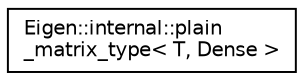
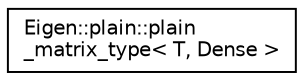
(152, 40) -> (152, 40)
